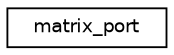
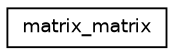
(87, 28) -> (87, 28)
